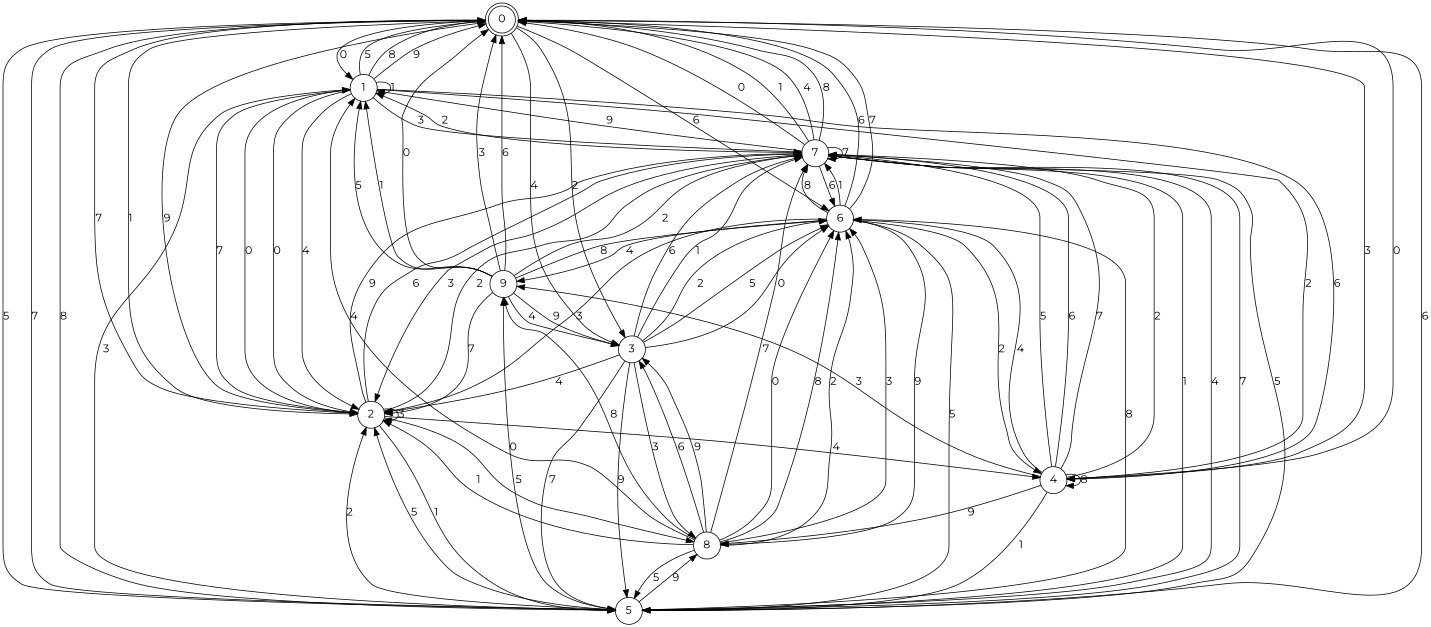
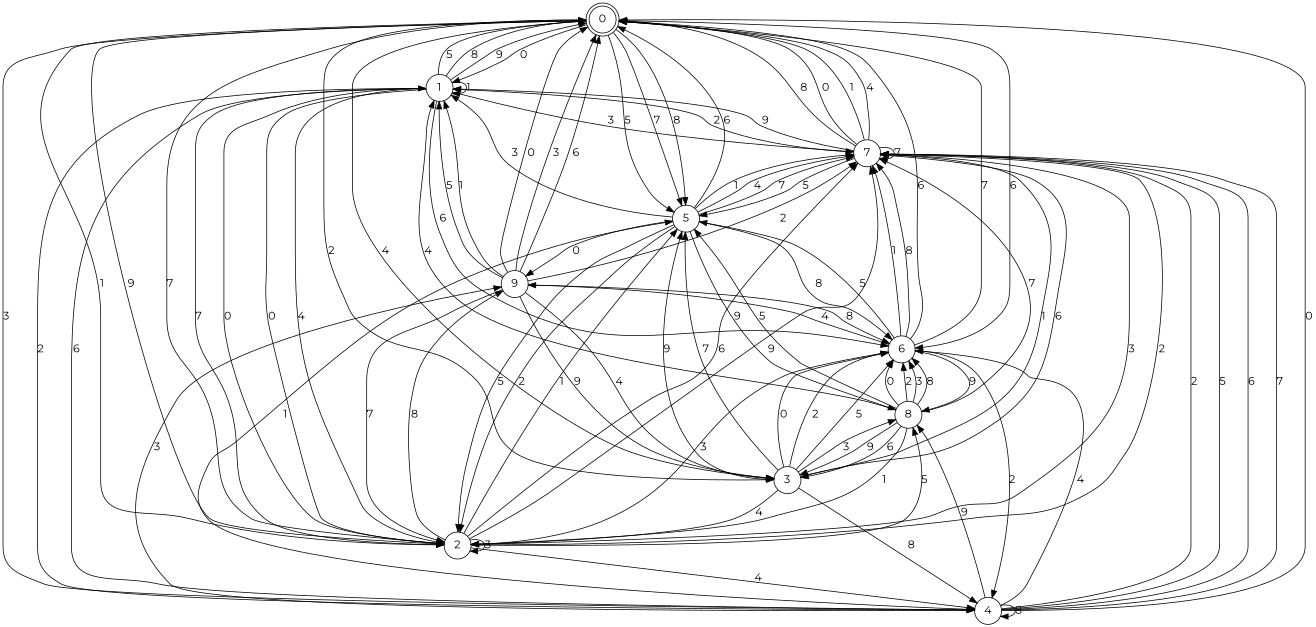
(825, 183) -> (546, 320)
(605, 416) -> (410, 407)
none -> (885, 543)
